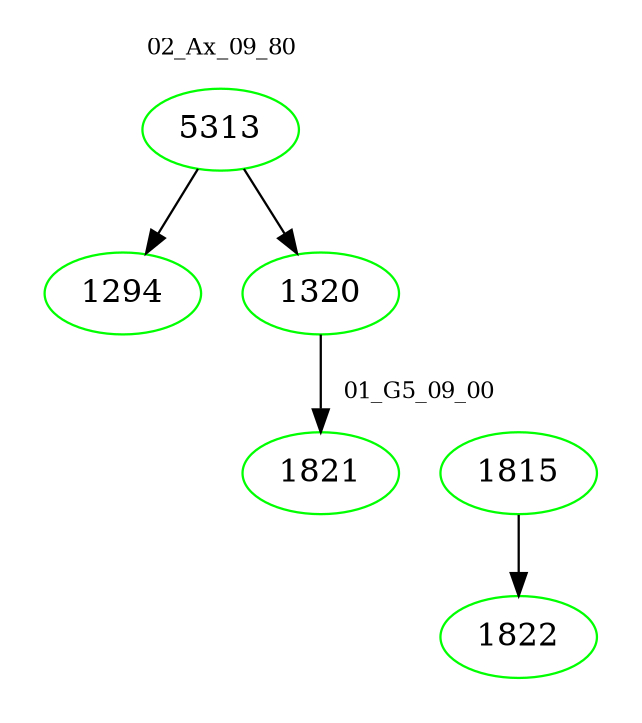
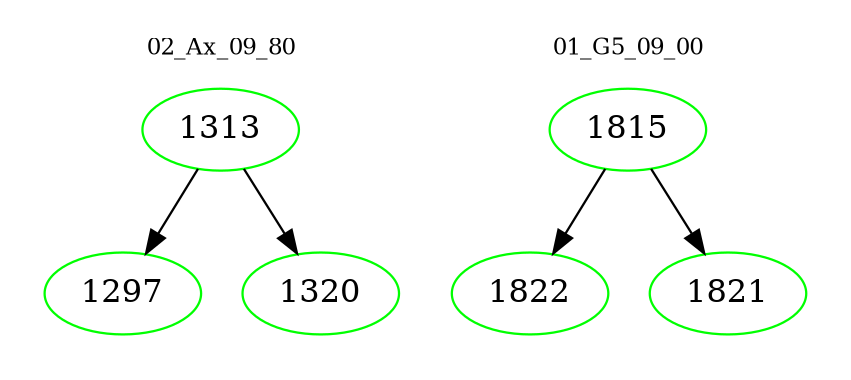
(221, 130) -> (221, 130)
(123, 293) -> (123, 293)
(321, 385) -> (671, 201)
